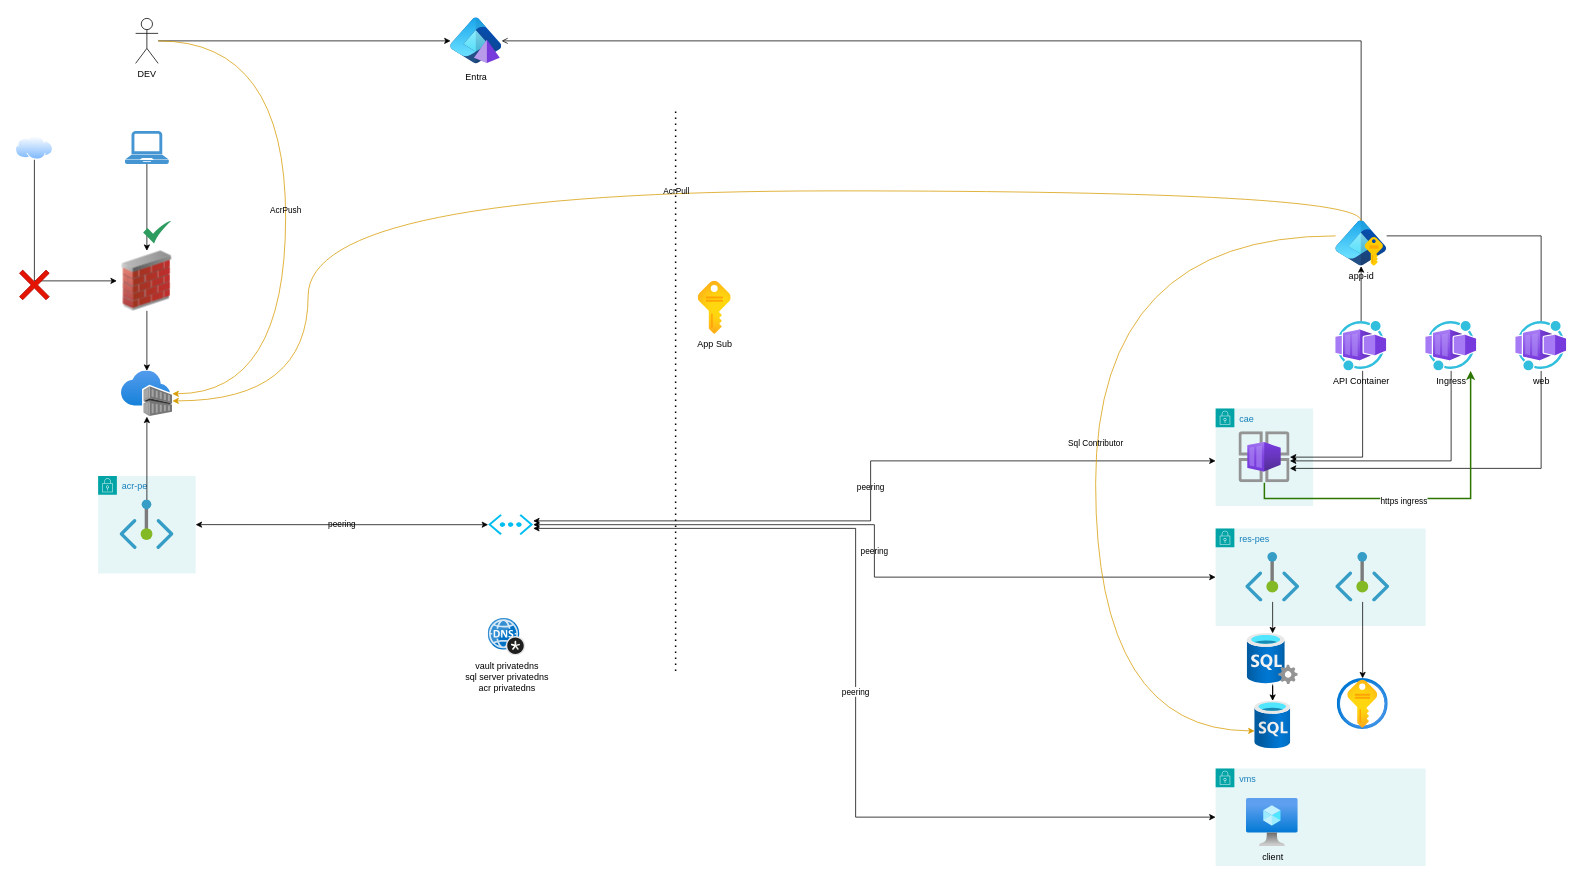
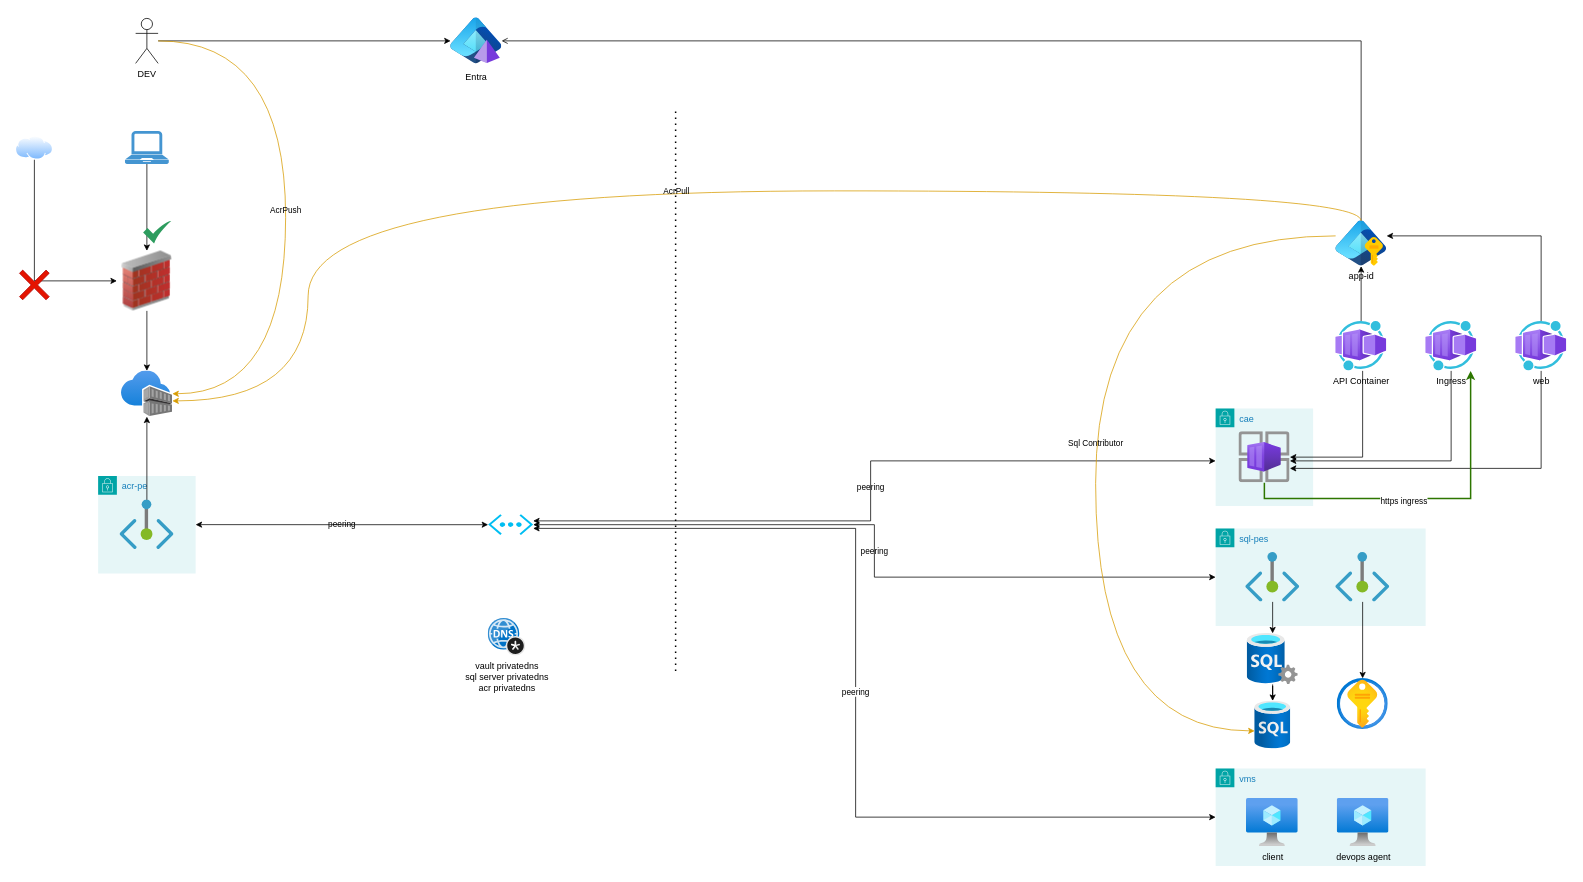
(1390, 236) -> (1393, 236)
(714, 308) -> none
(1257, 539) -> (1256, 539)
none -> (1363, 822)
